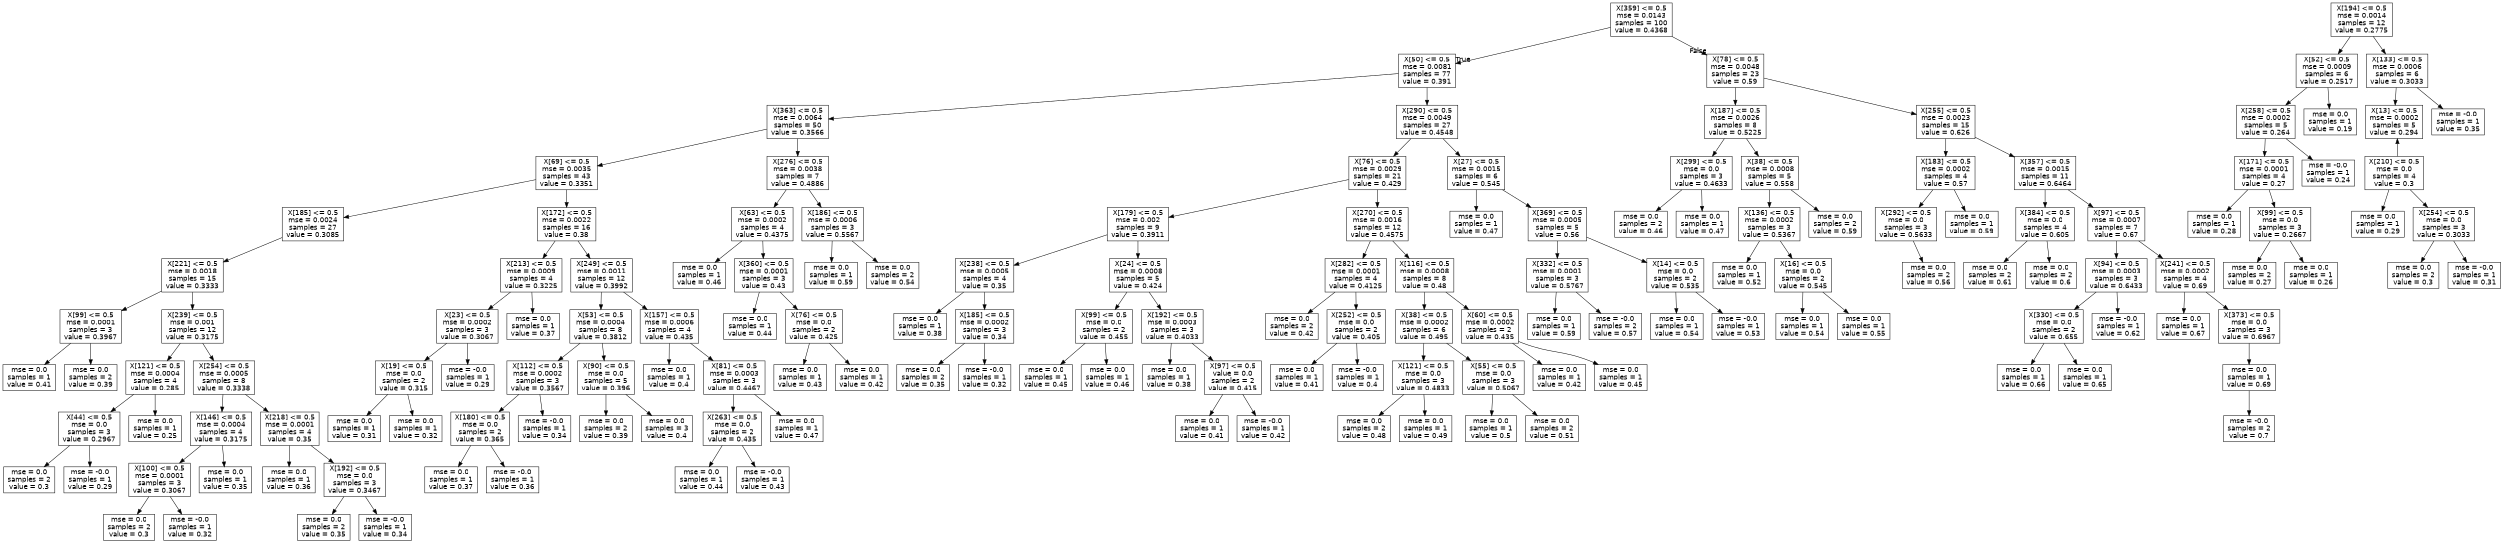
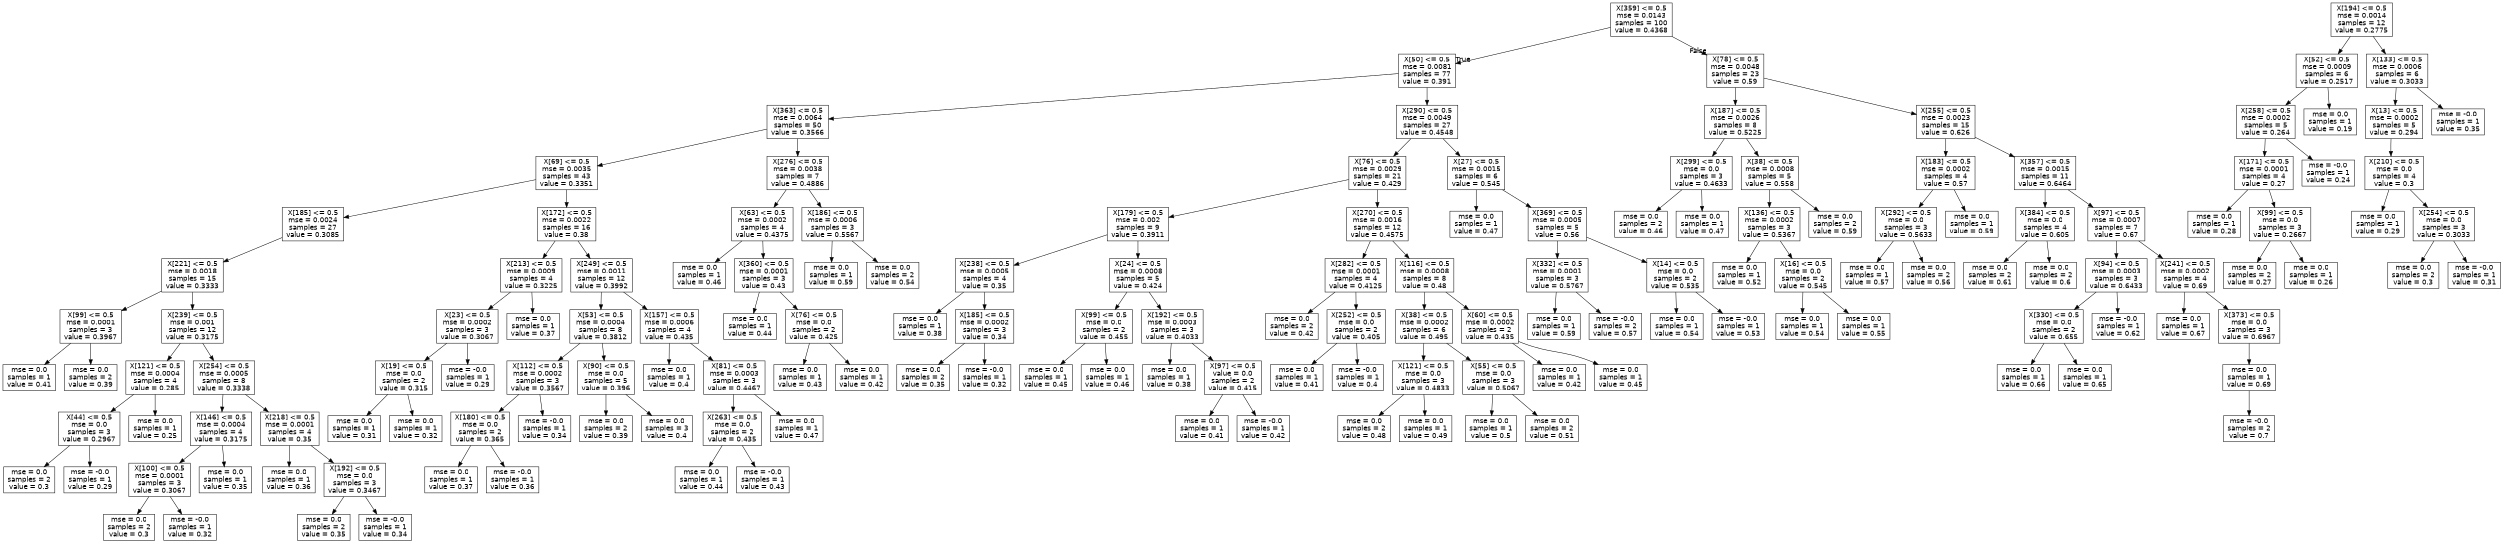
(2397, 150) -> (2391, 145)
none -> (1867, 275)
